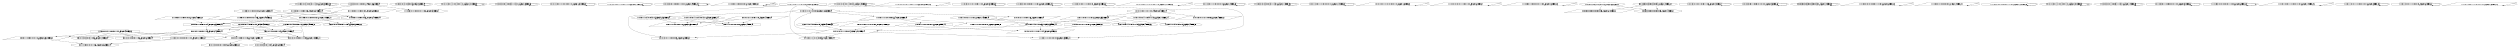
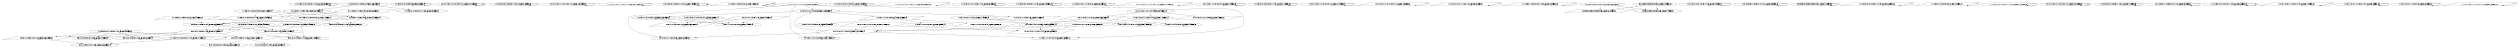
(833, 28) -> (969, 29)
